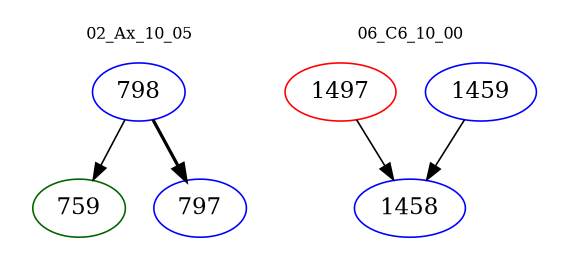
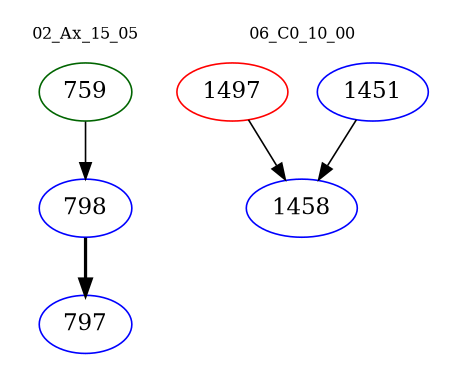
(140, 35) -> (86, 35)
(411, 35) -> (303, 35)
(481, 92) -> (373, 92)
(113, 143) -> (86, 142)
